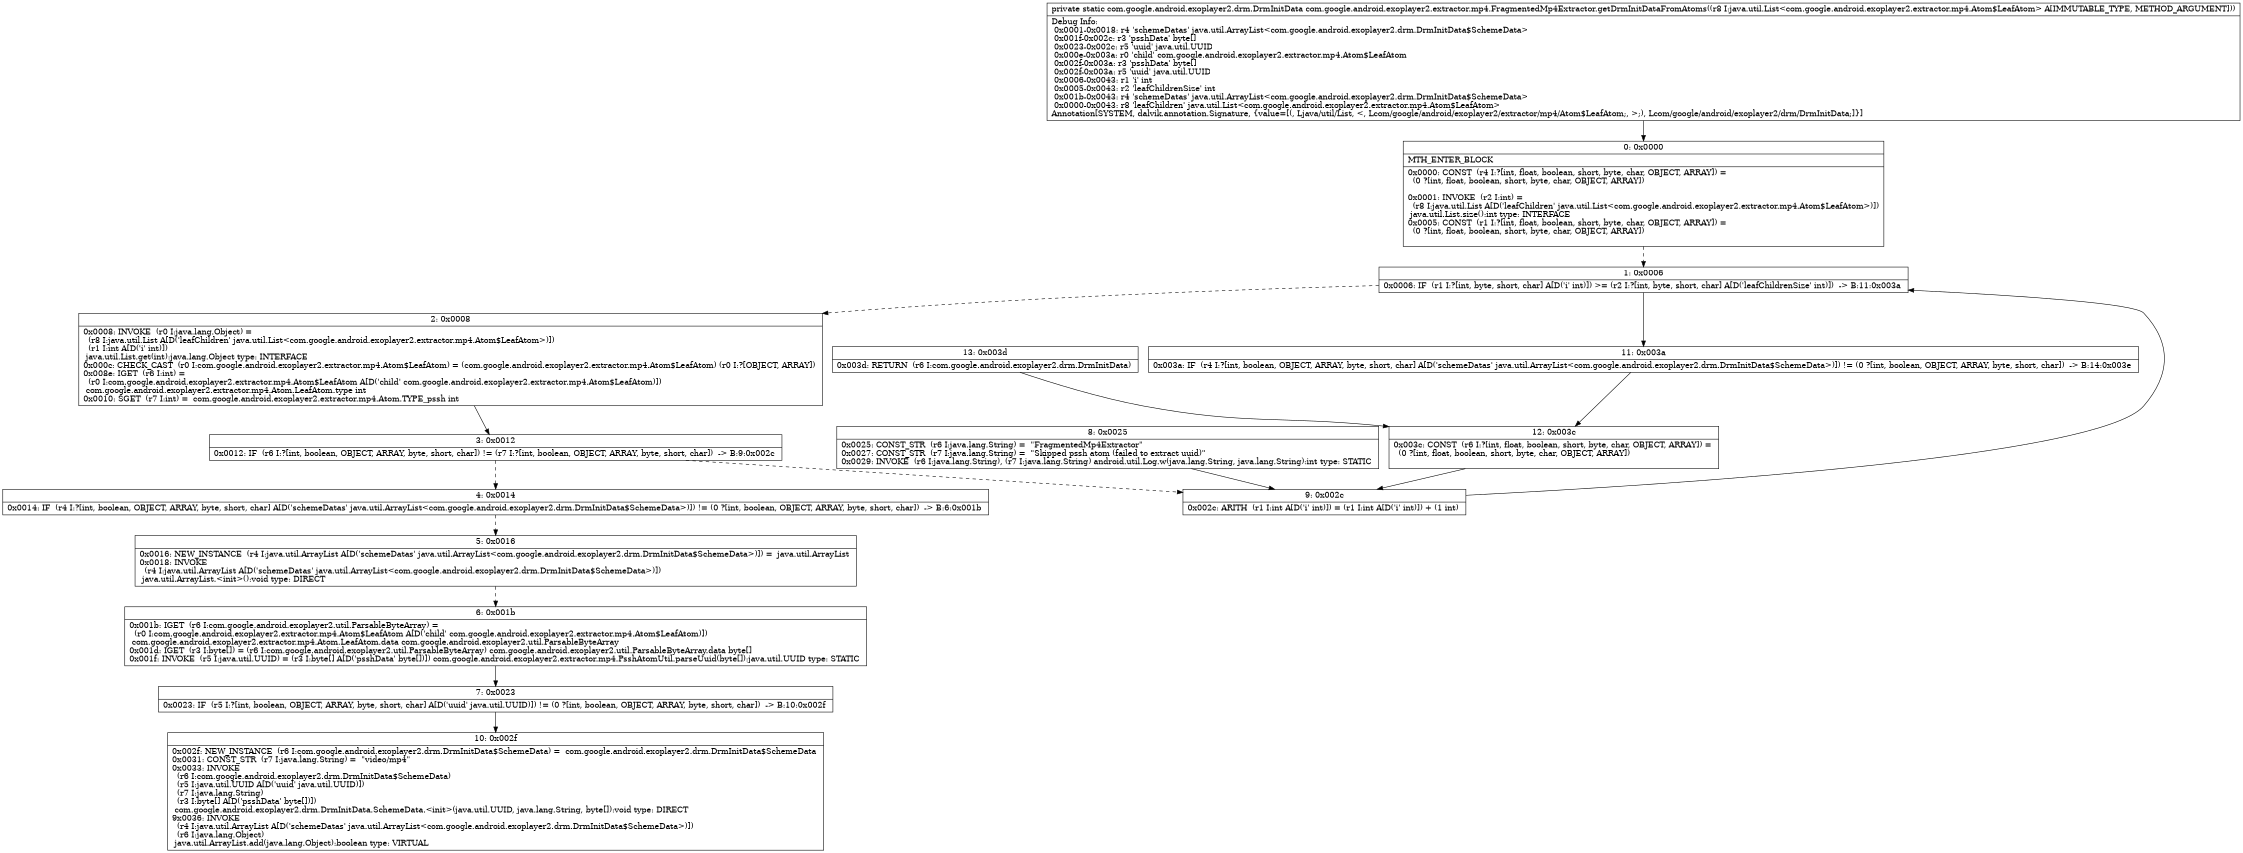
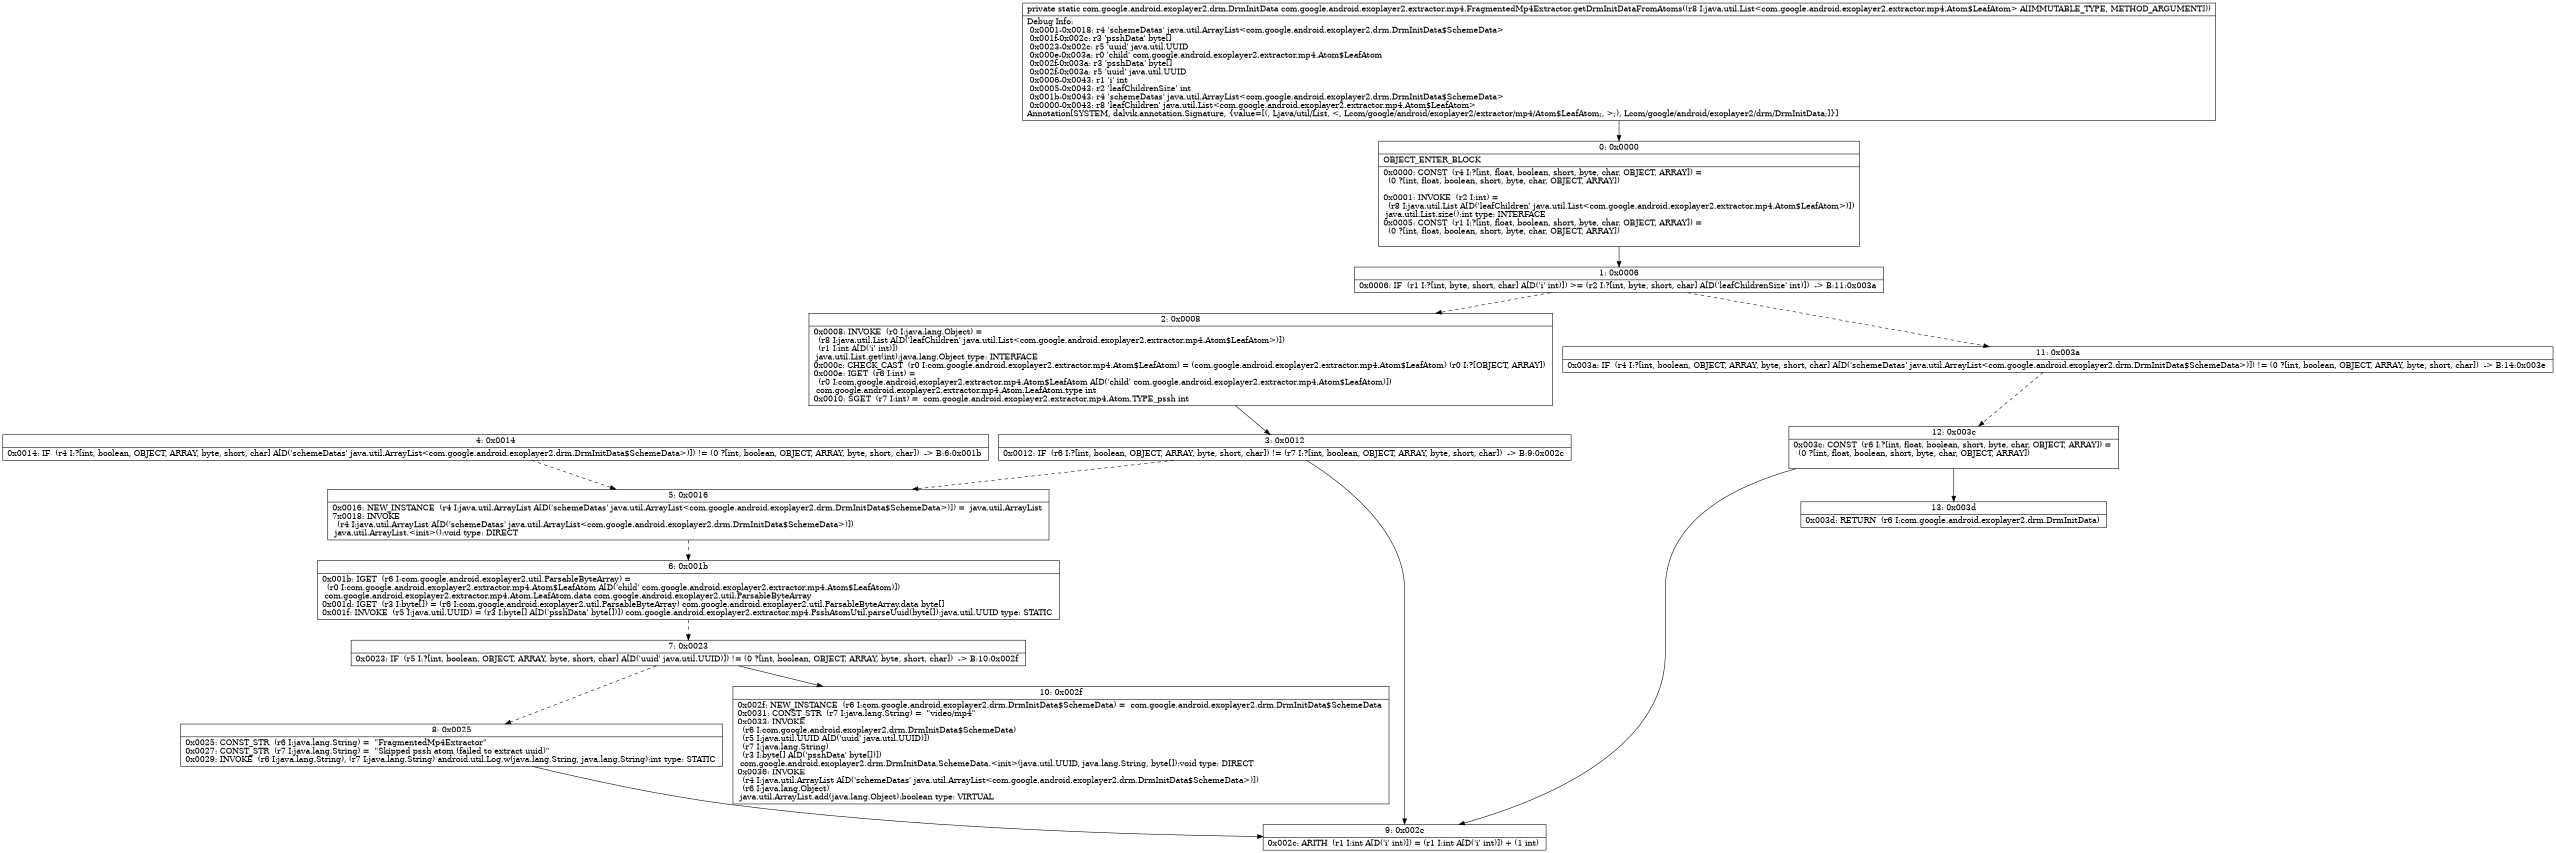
(1451, 160) -> (1432, 160)
(1644, 254) -> (1619, 254)
(1644, 317) -> (1836, 319)
(136, 374) -> (866, 374)
(1605, 397) -> (2013, 397)
(1199, 414) -> (1954, 482)
(1976, 452) -> none
(496, 472) -> (1046, 474)
(931, 476) -> (1405, 620)
(176, 563) -> (369, 517)
(496, 673) -> (688, 627)
none -> (583, 694)
(209, 818) -> (774, 772)
